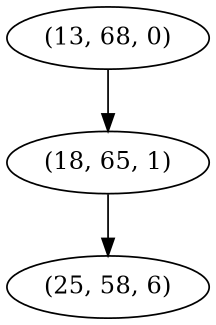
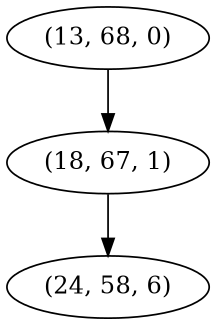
(108, 163) -> (108, 163)
(108, 287) -> (108, 287)
